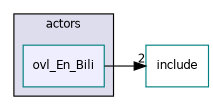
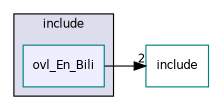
(64, 25) -> (64, 25)
